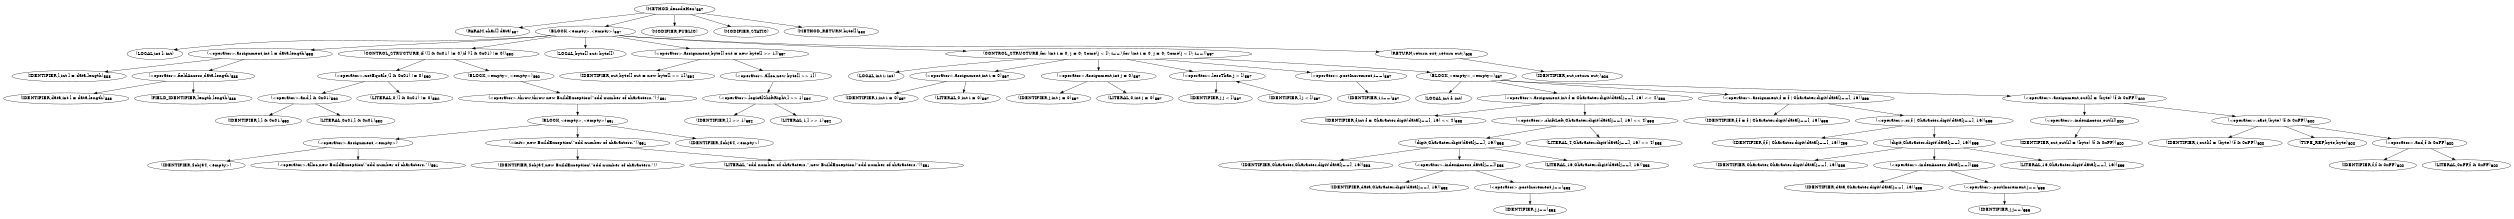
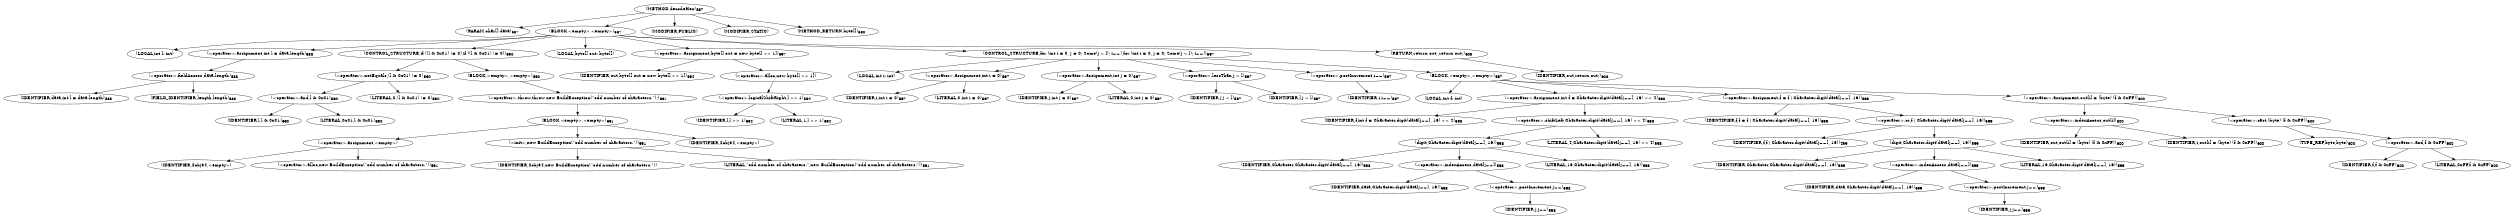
(310, 53) -> (310, 53)
(69, 76) -> none
(1259, 88) -> (1253, 87)
(2245, 131) -> (2148, 132)
